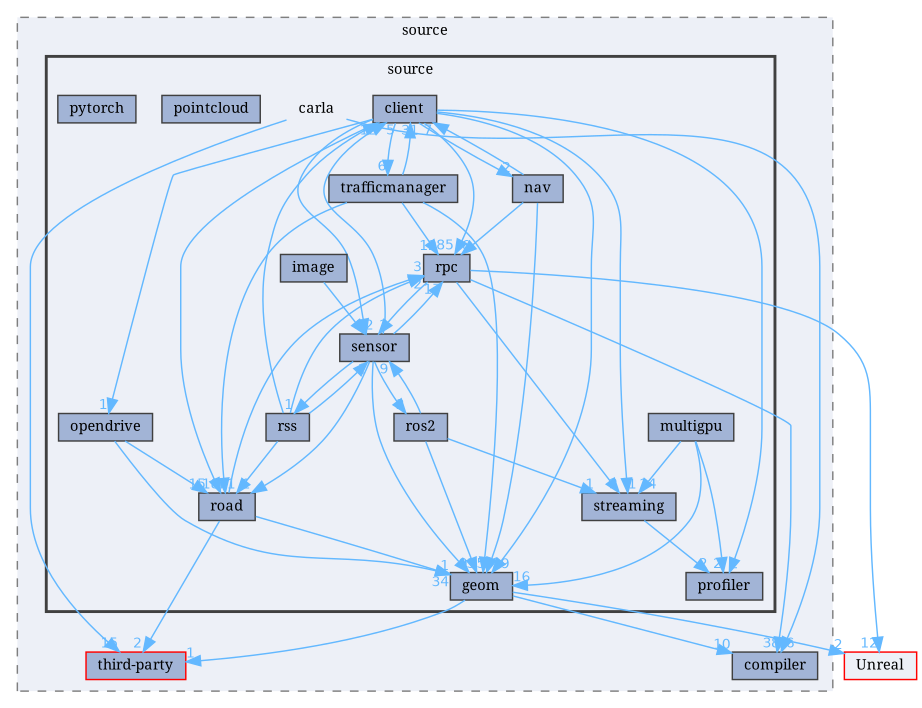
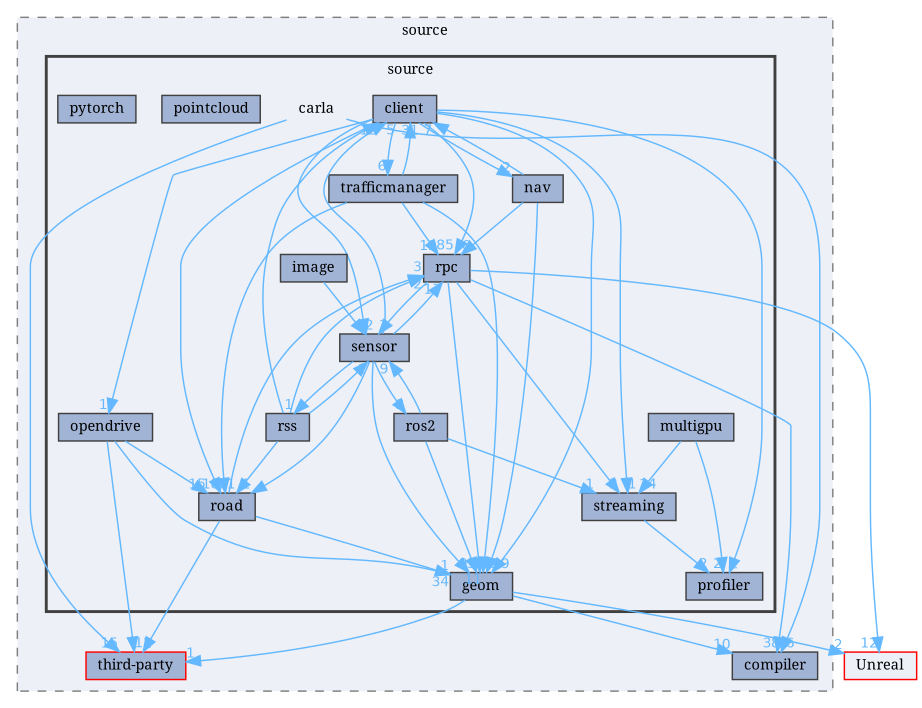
none -> (120, 539)
(653, 553) -> (463, 420)
